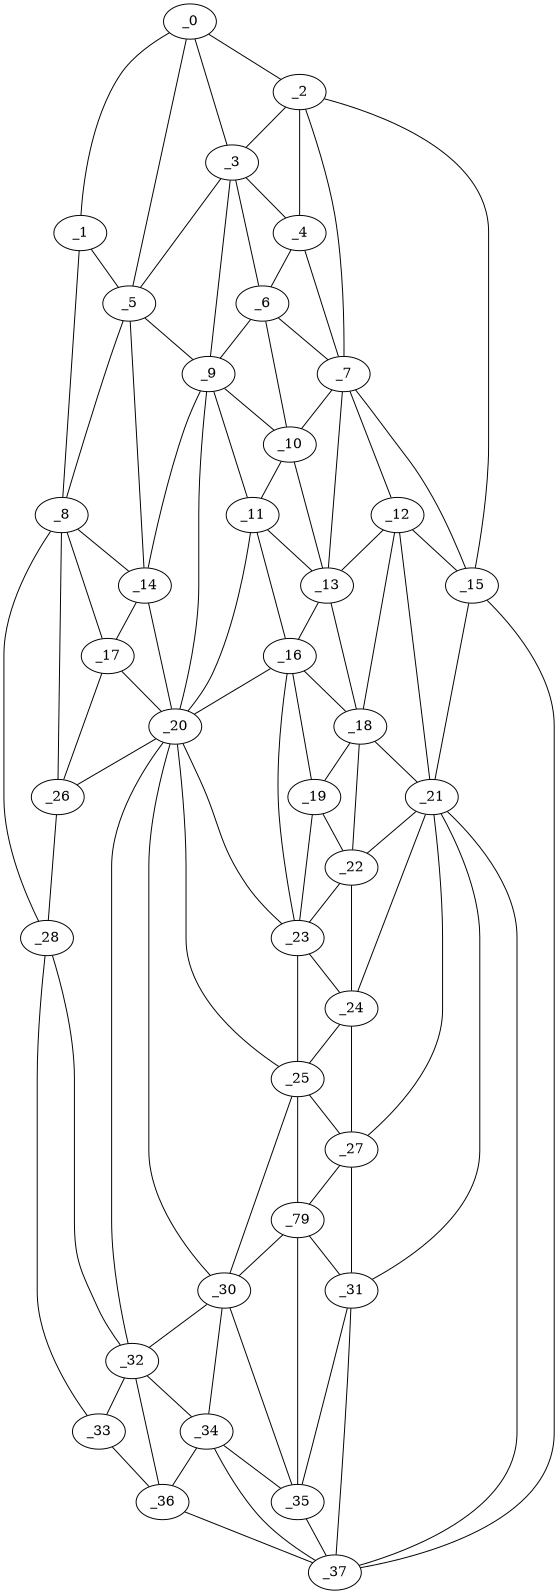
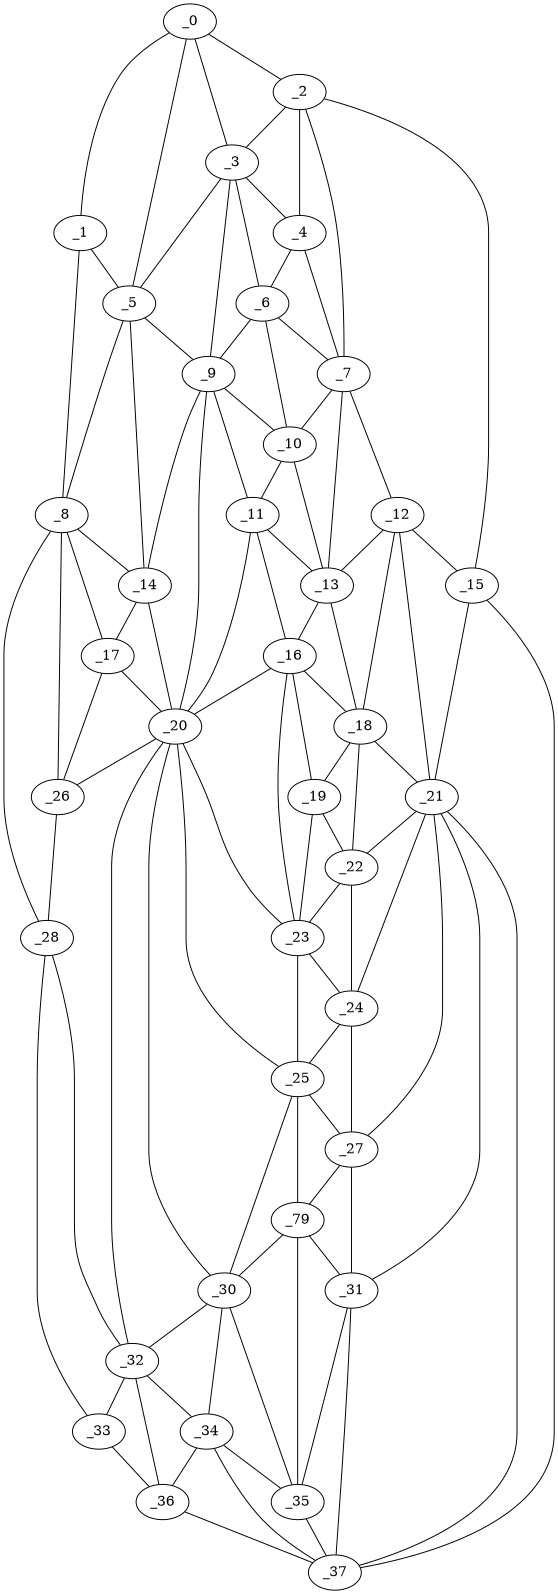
(419, 474) -> none
